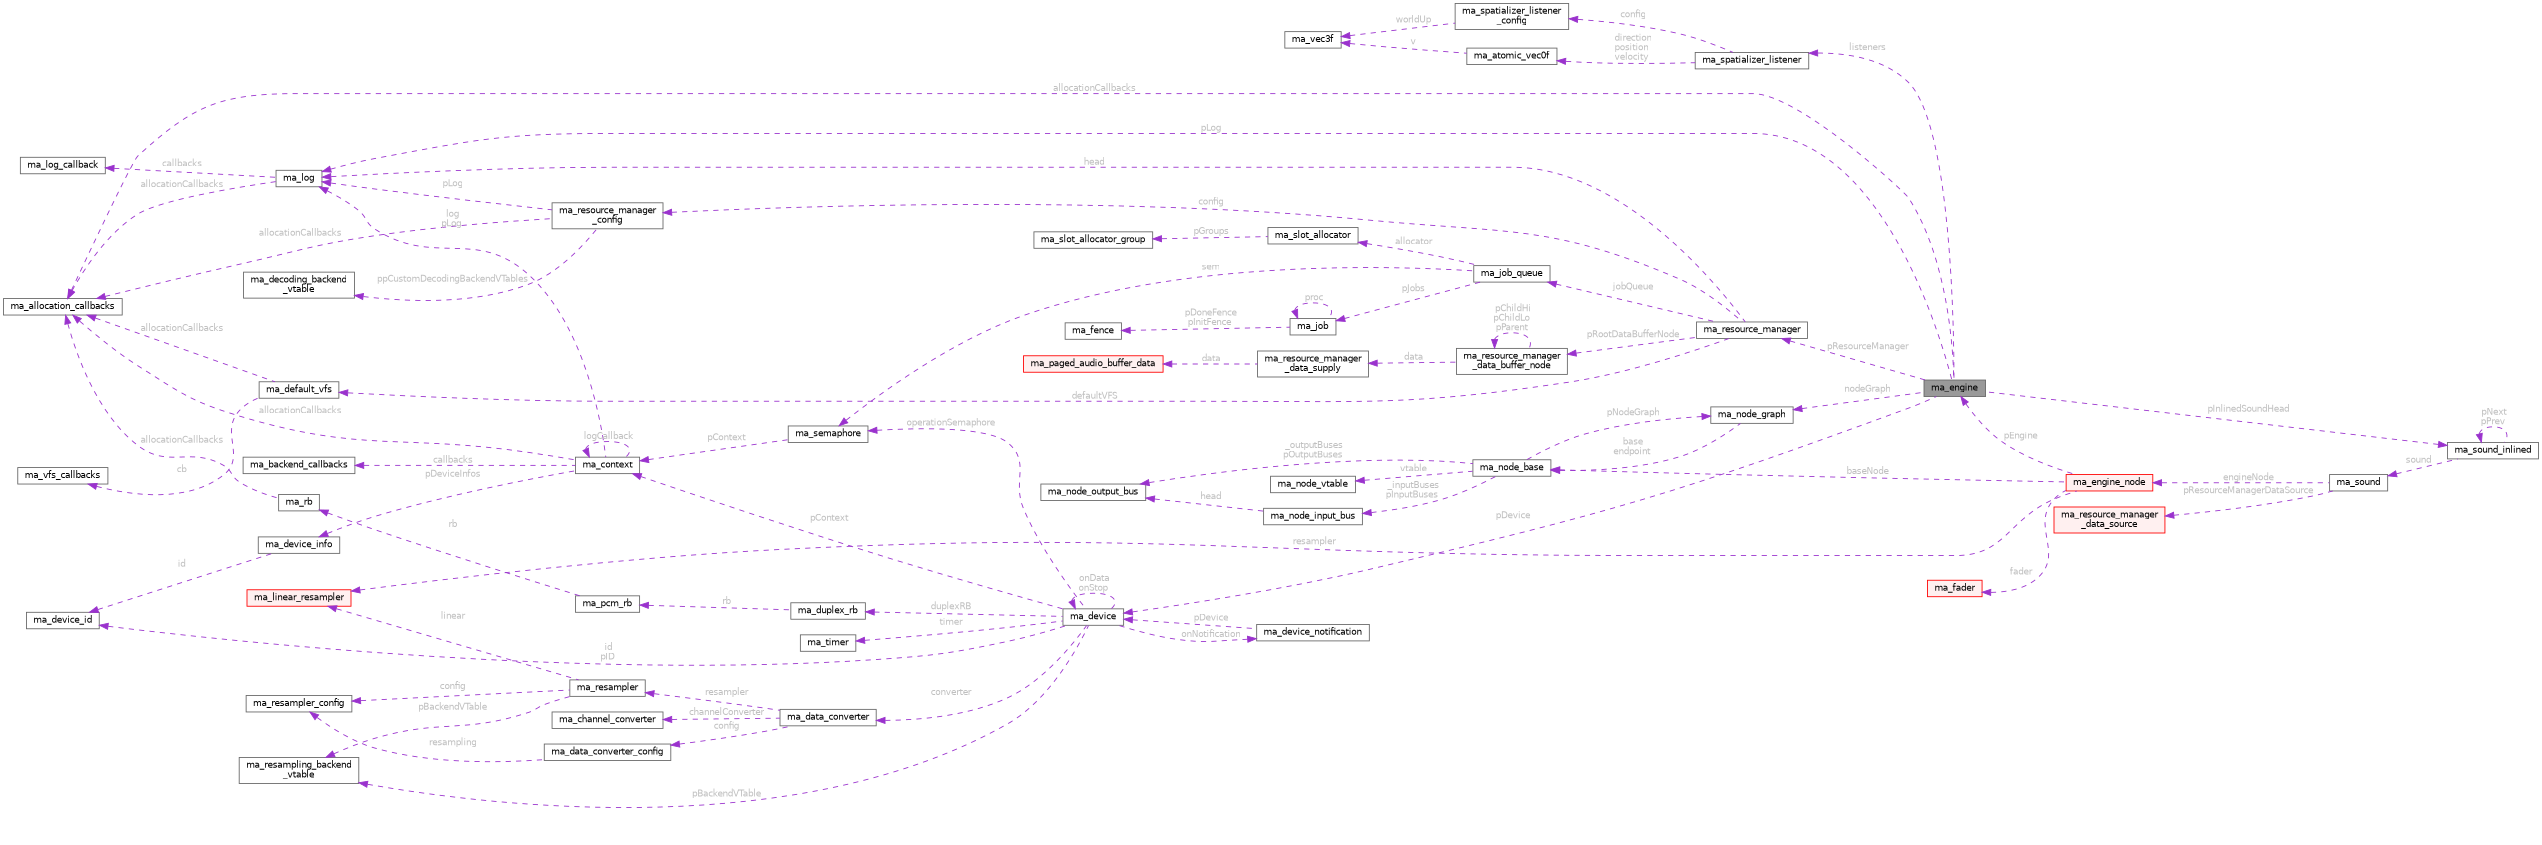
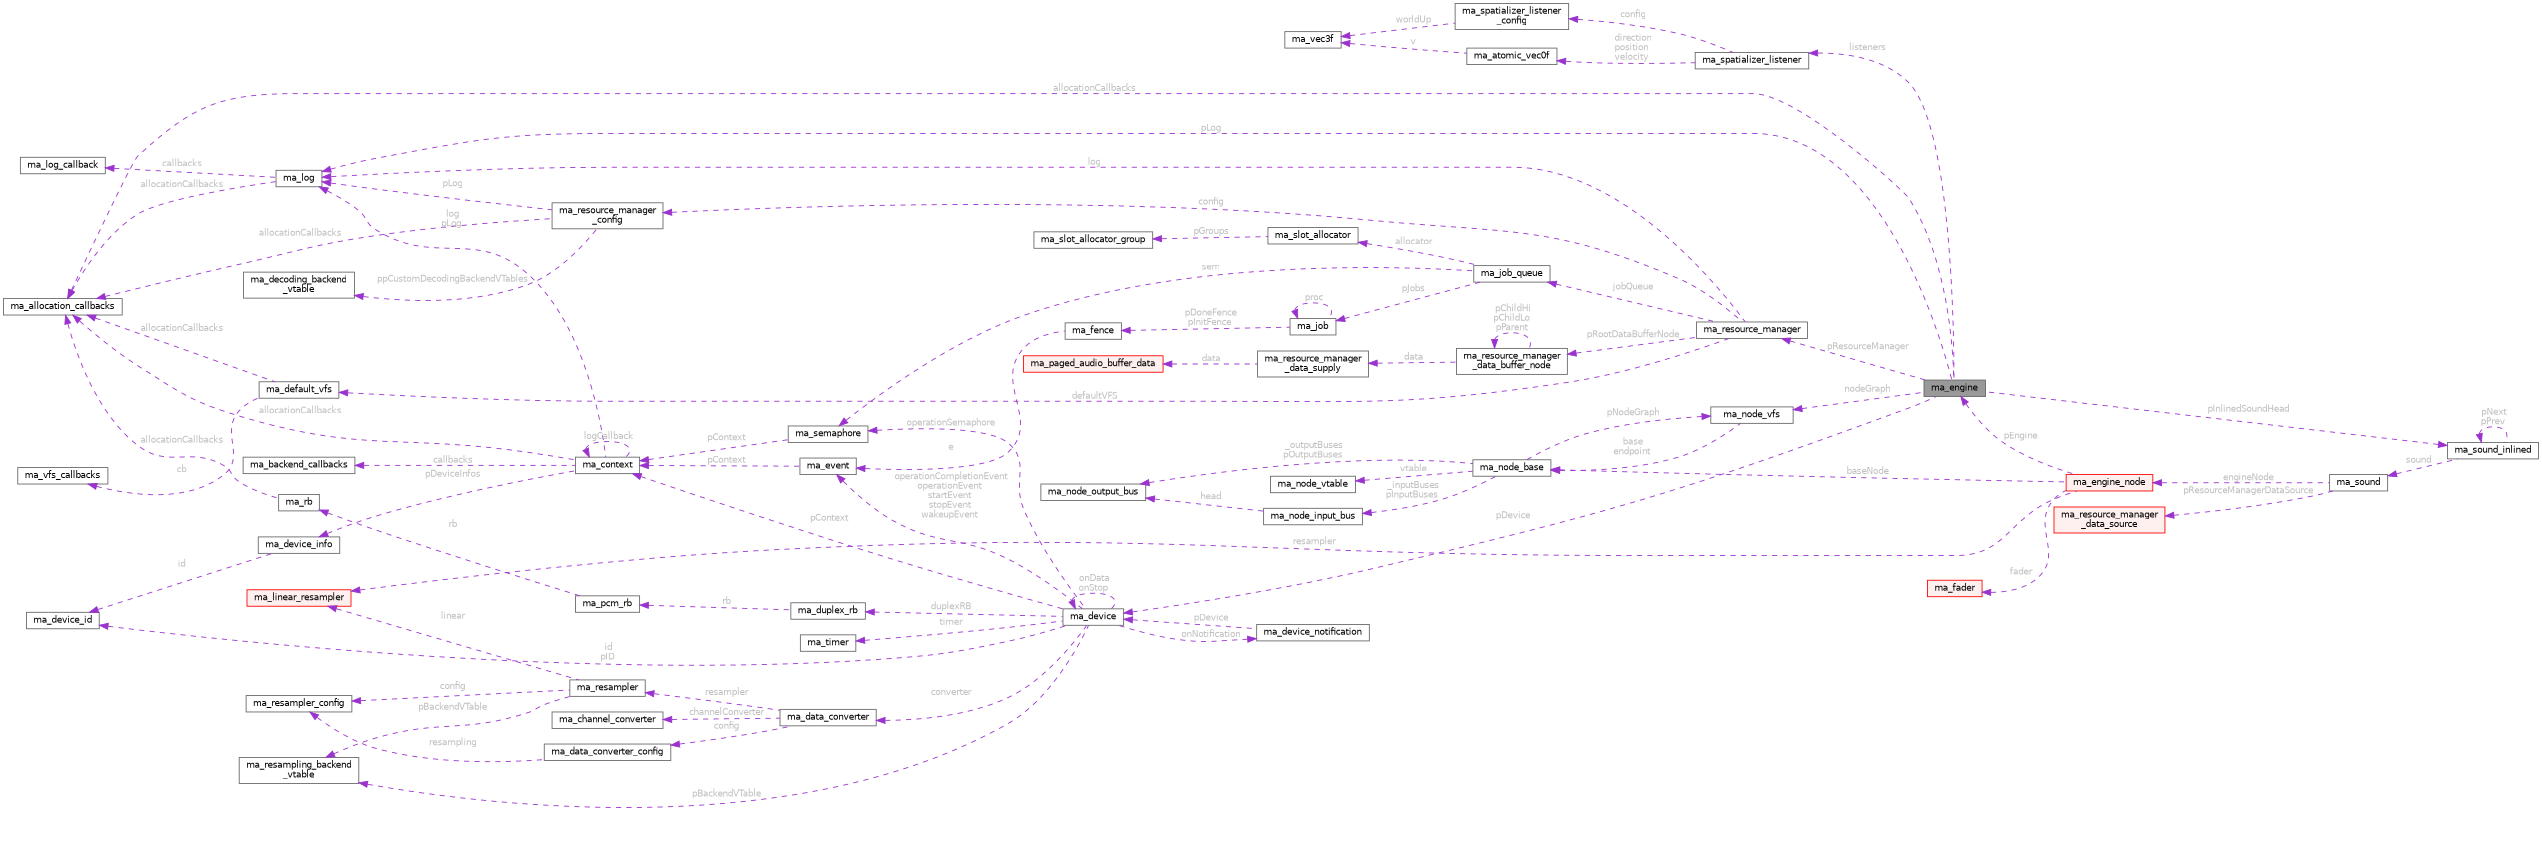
(1093, 162) -> (1093, 162)
(1752, 415) -> (1752, 415)
none -> (828, 466)
